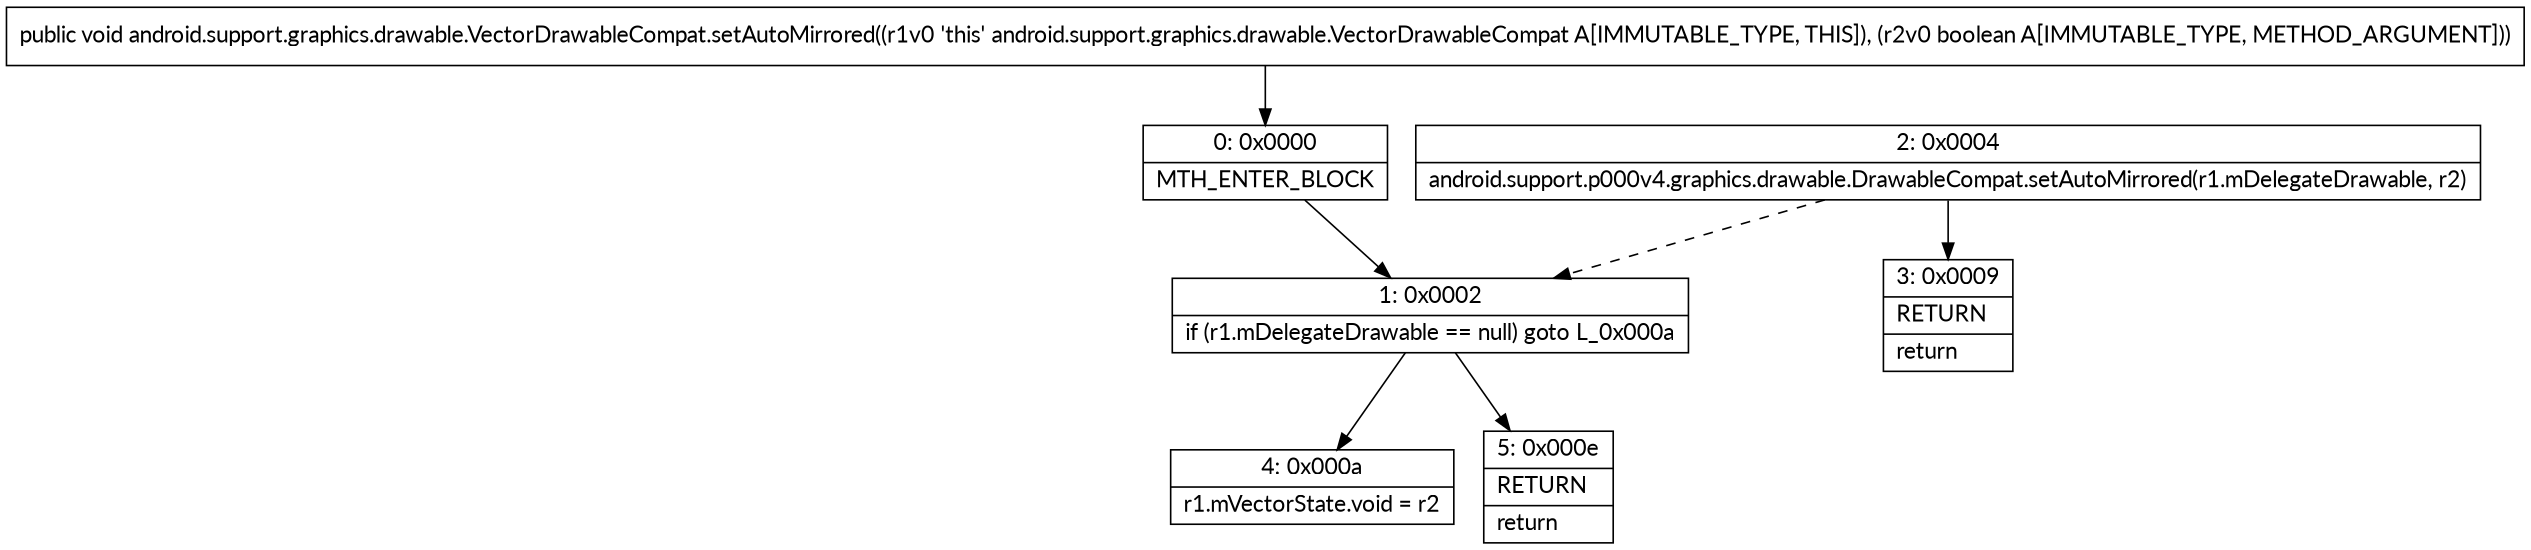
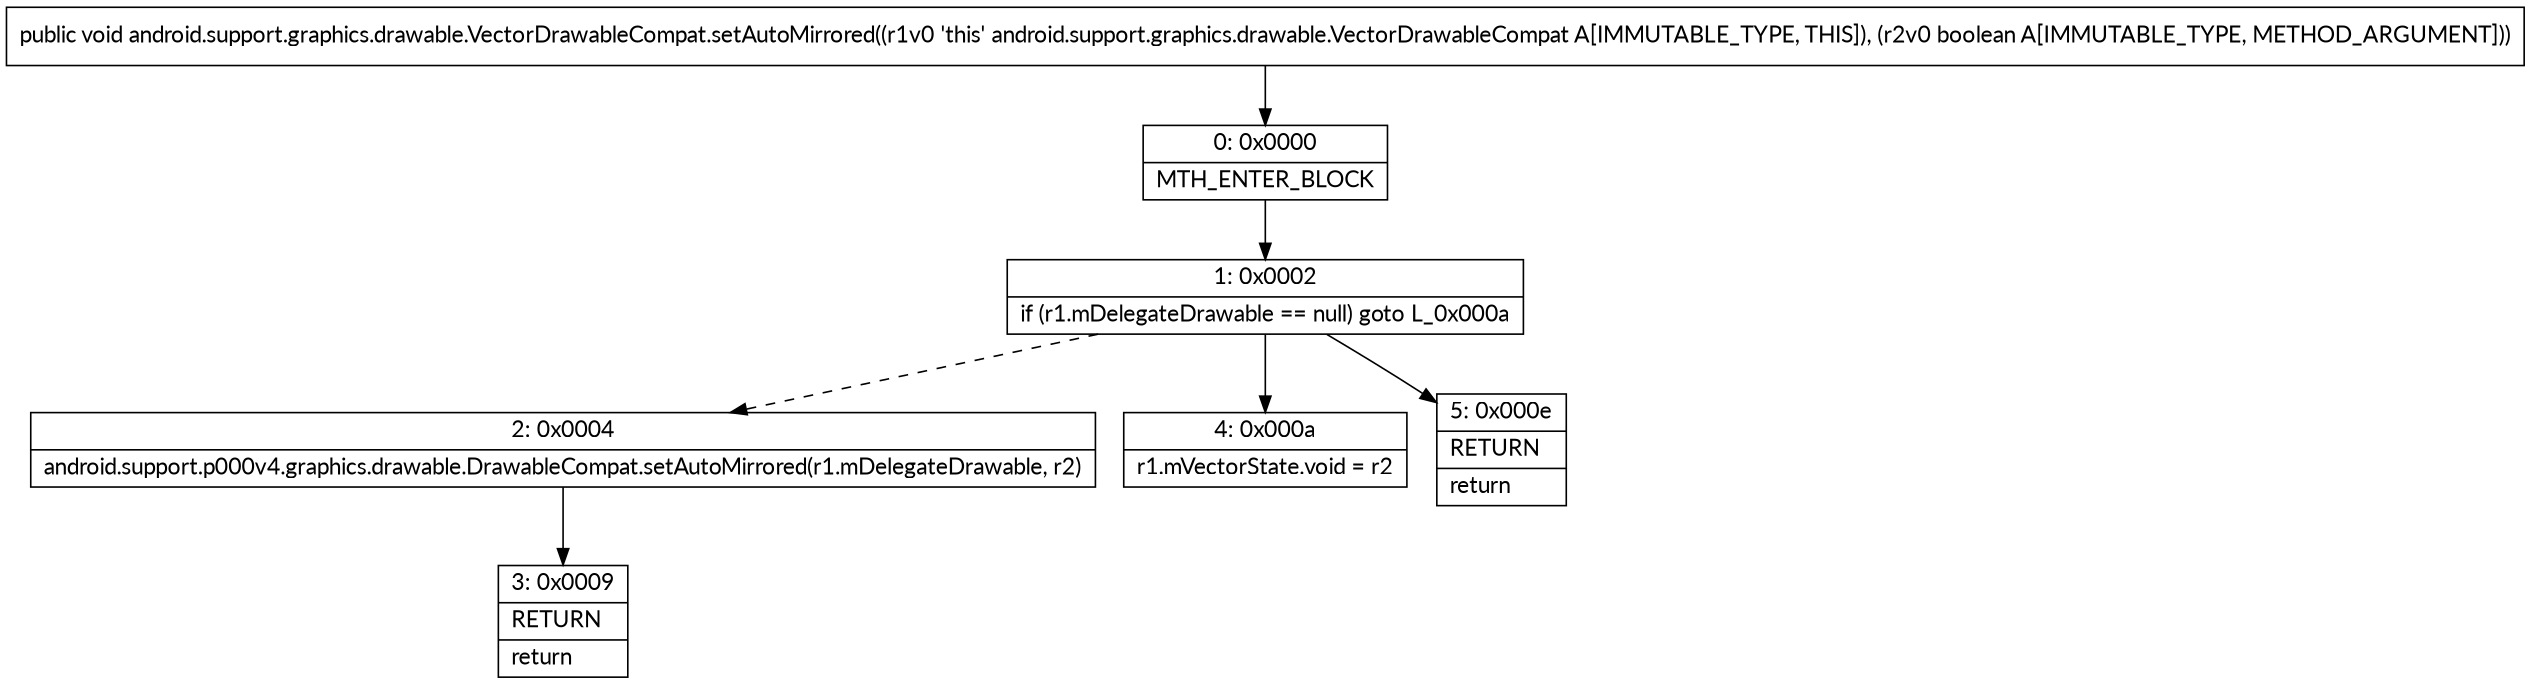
(1697, 237) -> (922, 372)
